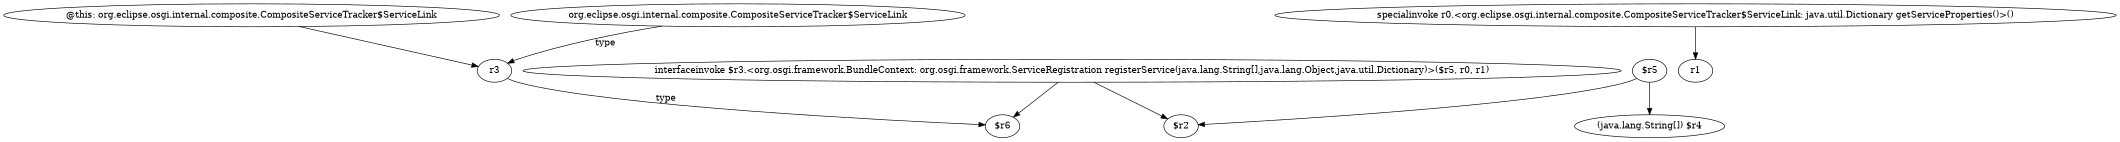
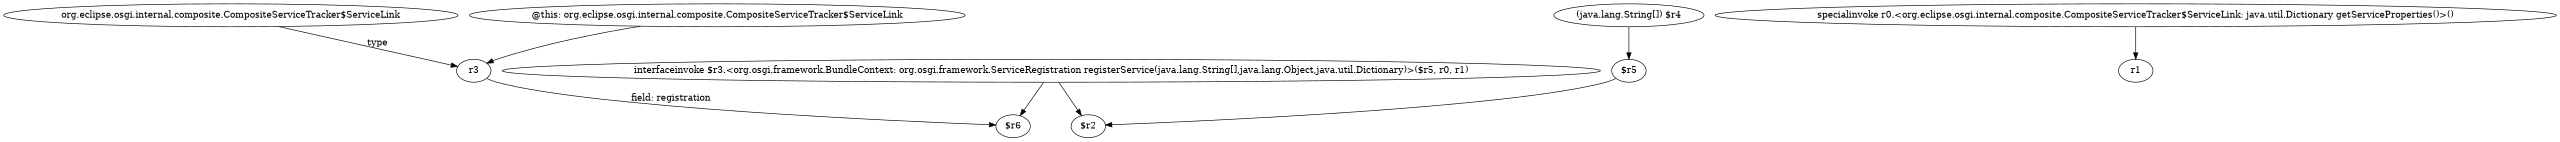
(1650, 95) -> (1629, 40)
(666, 98) -> (671, 98)
